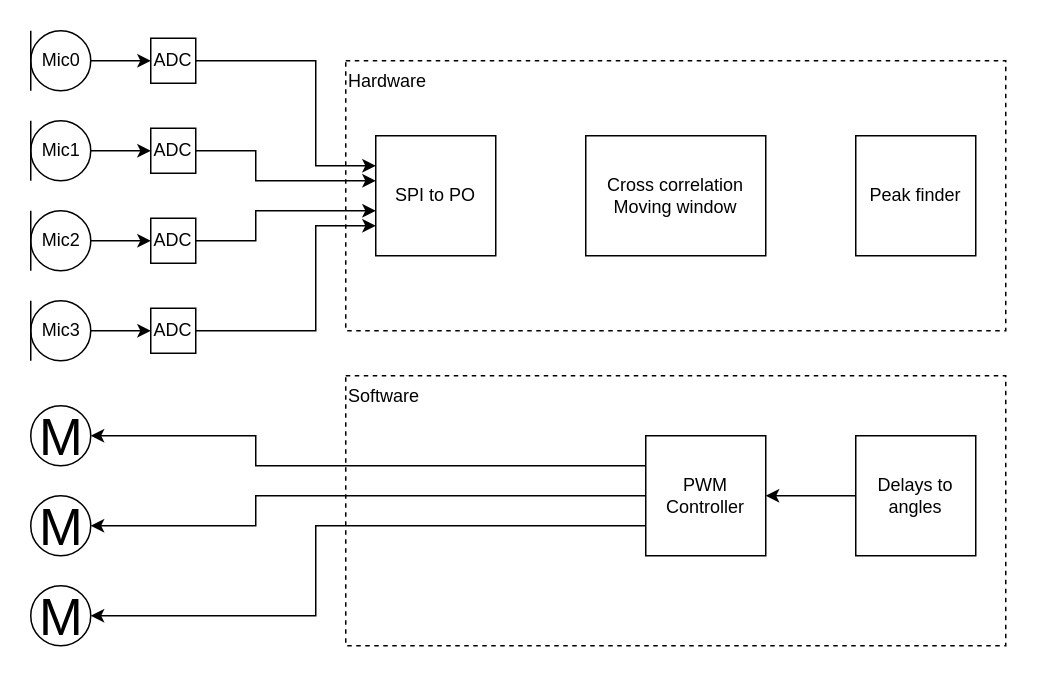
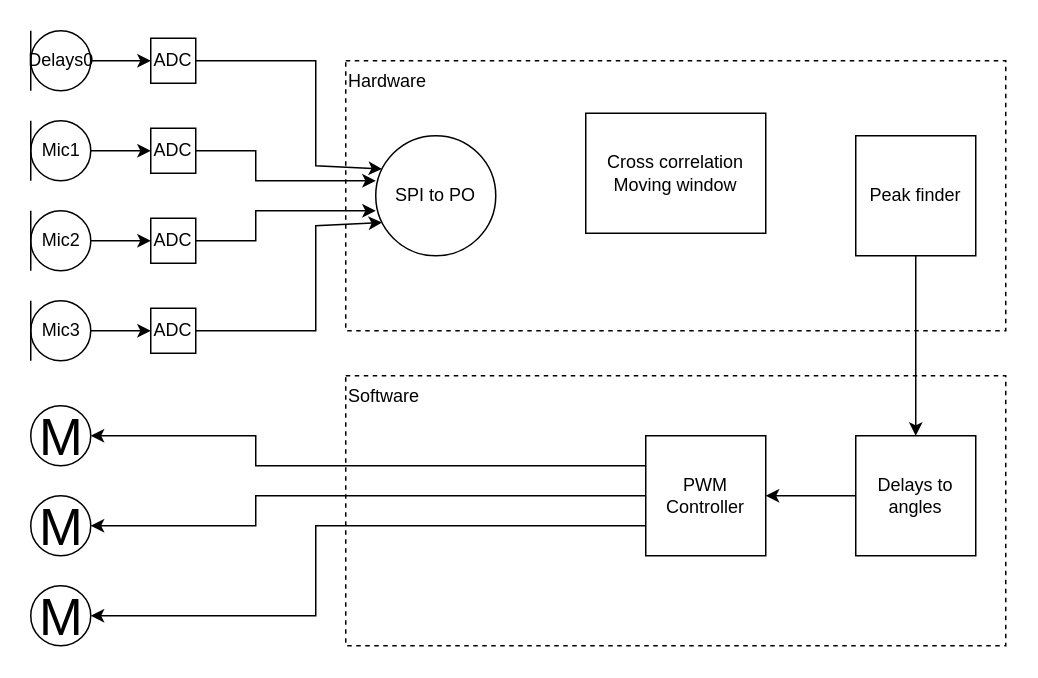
(62, 61) -> (62, 61)
(436, 196) -> (436, 196)
(676, 196) -> (676, 173)
none -> (916, 341)
